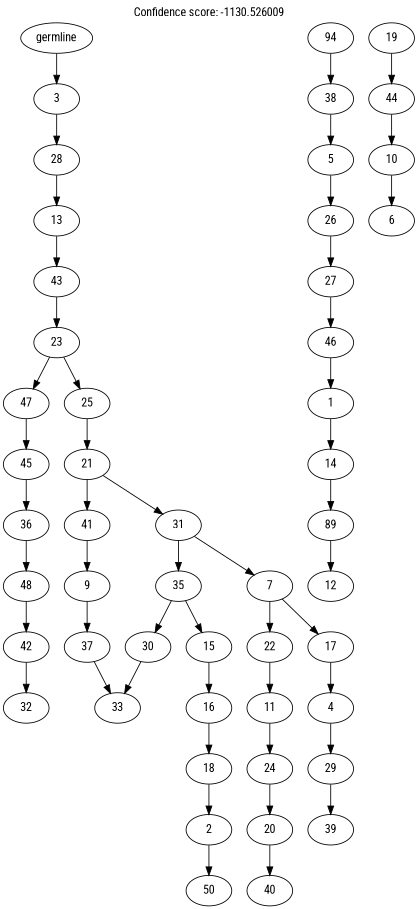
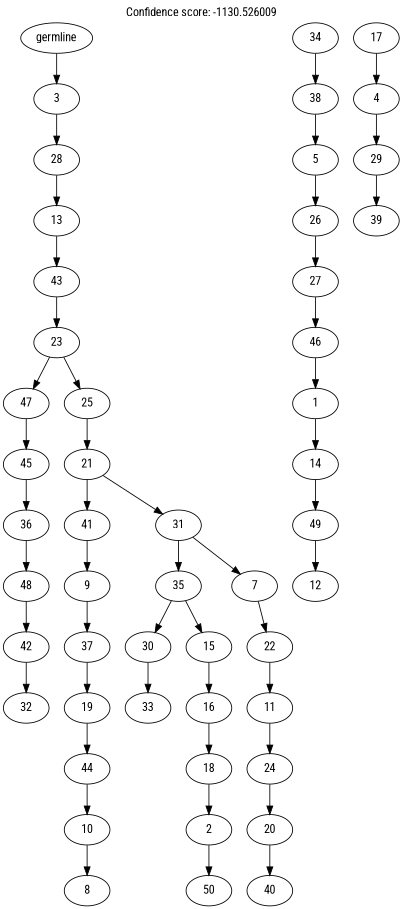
(331, 38) -> (315, 38)
(392, 221) -> (87, 891)
(331, 525) -> (315, 525)
(297, 614) -> none
(100, 674) -> (87, 673)
